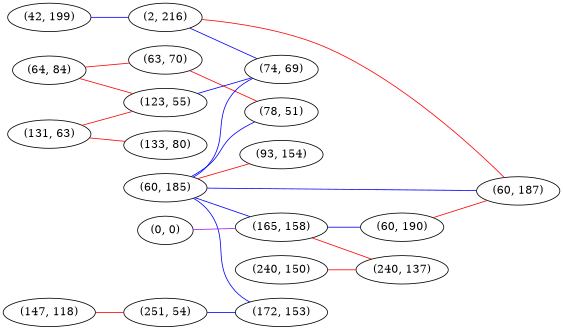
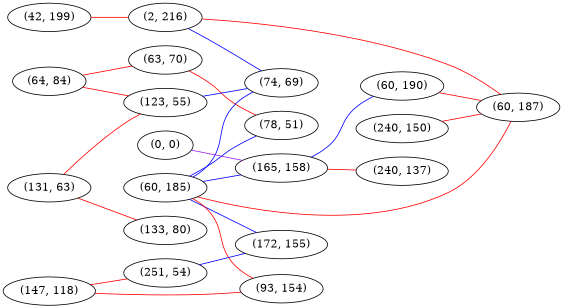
(110, 17) -> (110, 17)
(342, 189) -> (372, 213)
(342, 270) -> (462, 118)
none -> (168, 295)
(281, 312) -> (281, 245)
